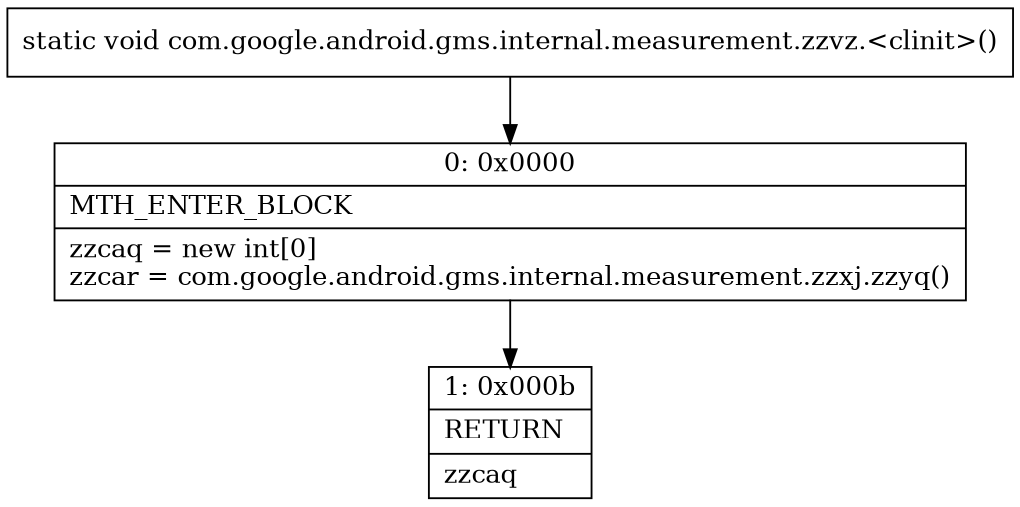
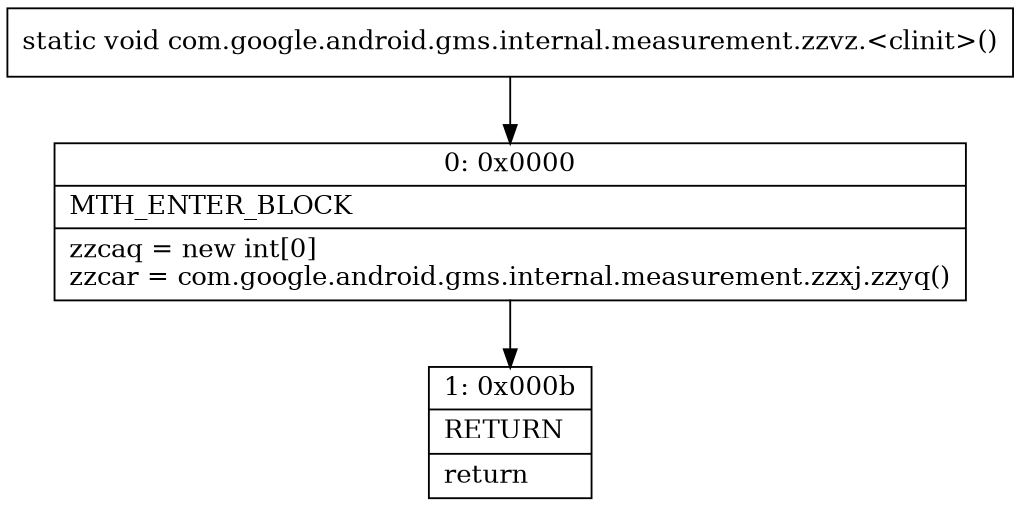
(481, 475) -> (486, 475)
